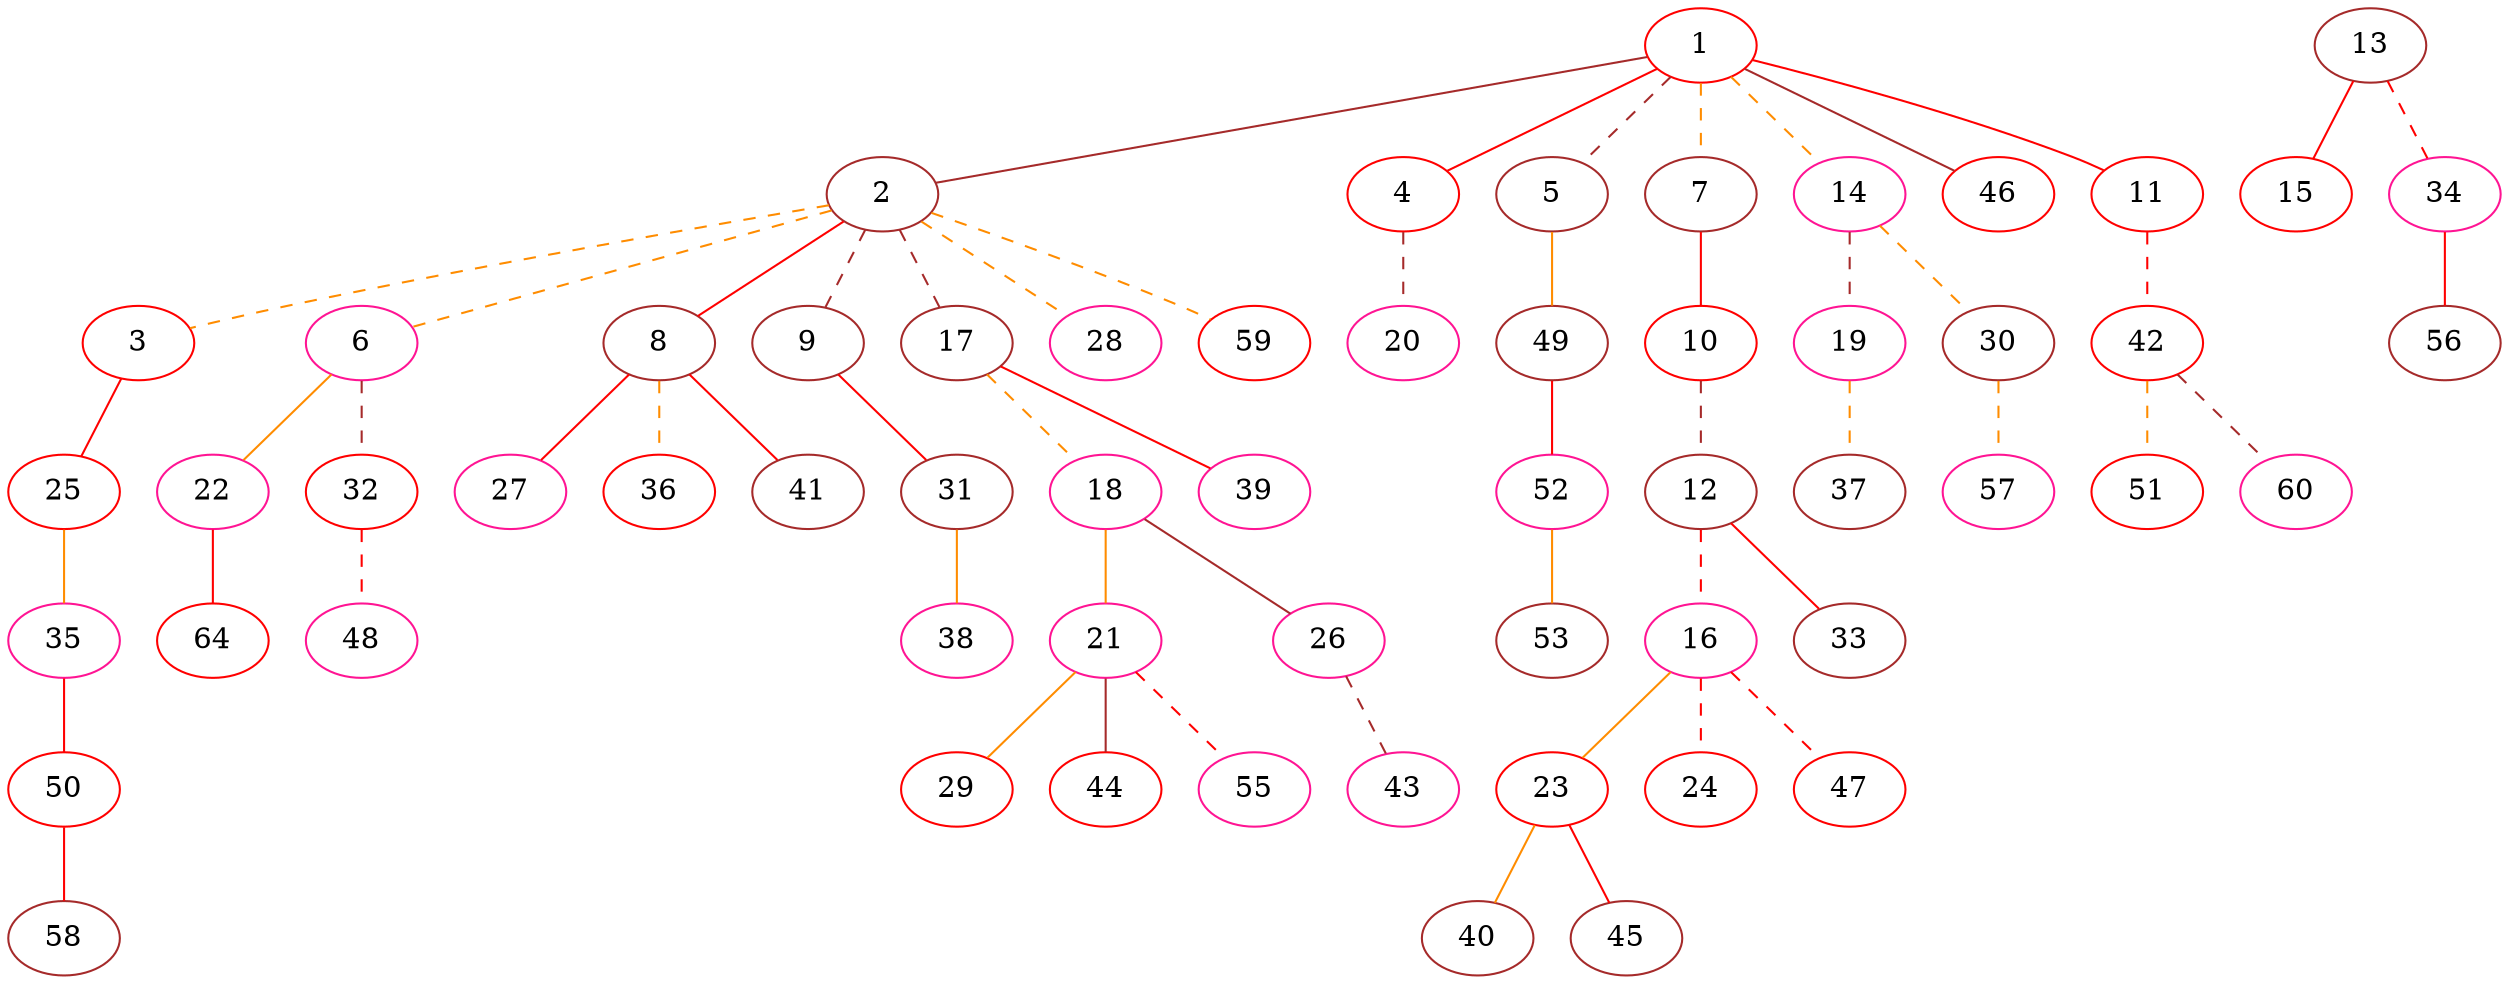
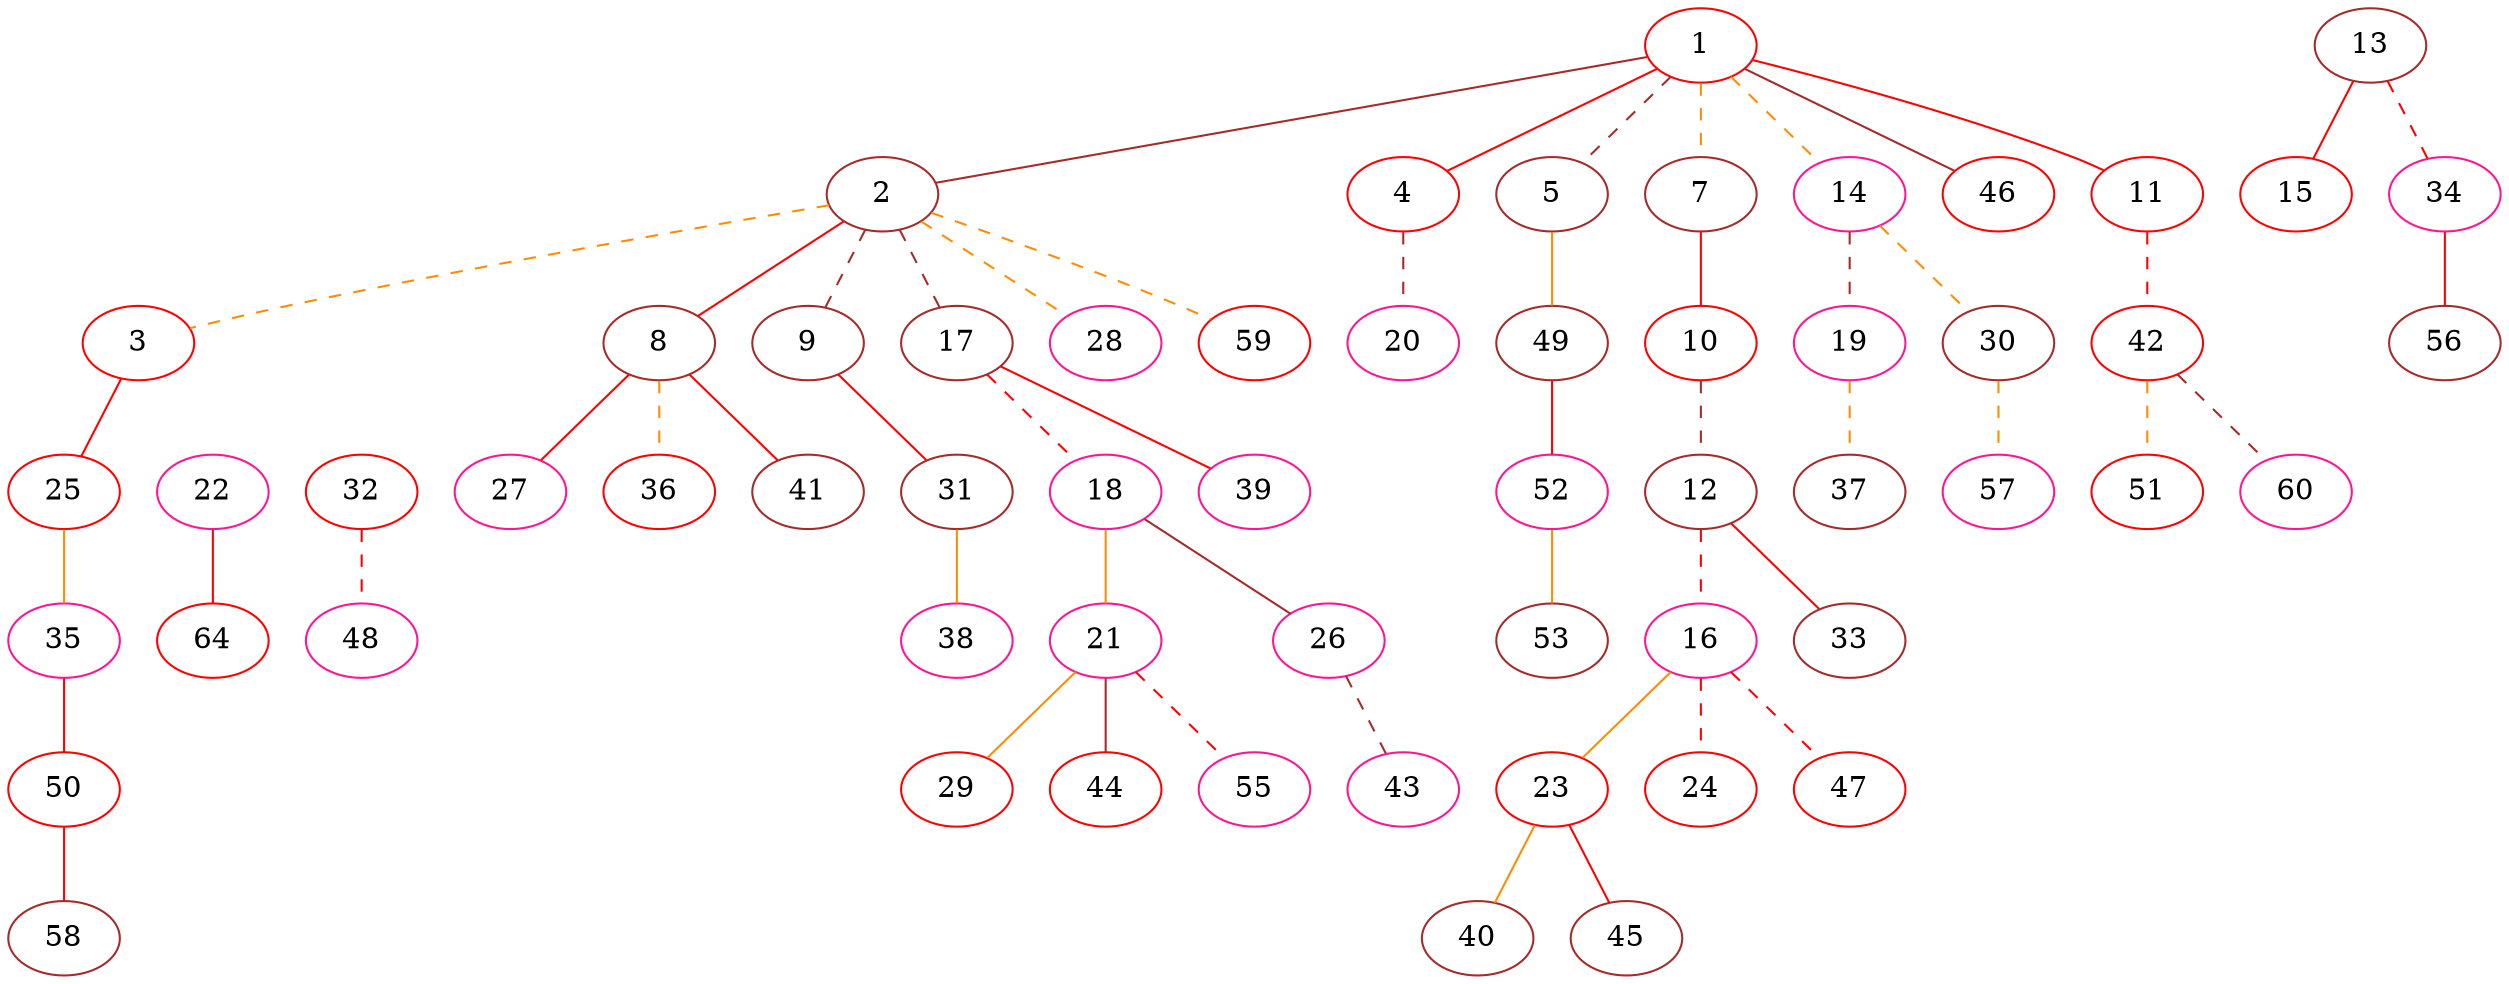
(362, 343) -> none
(1031, 417) -> (1031, 417)
